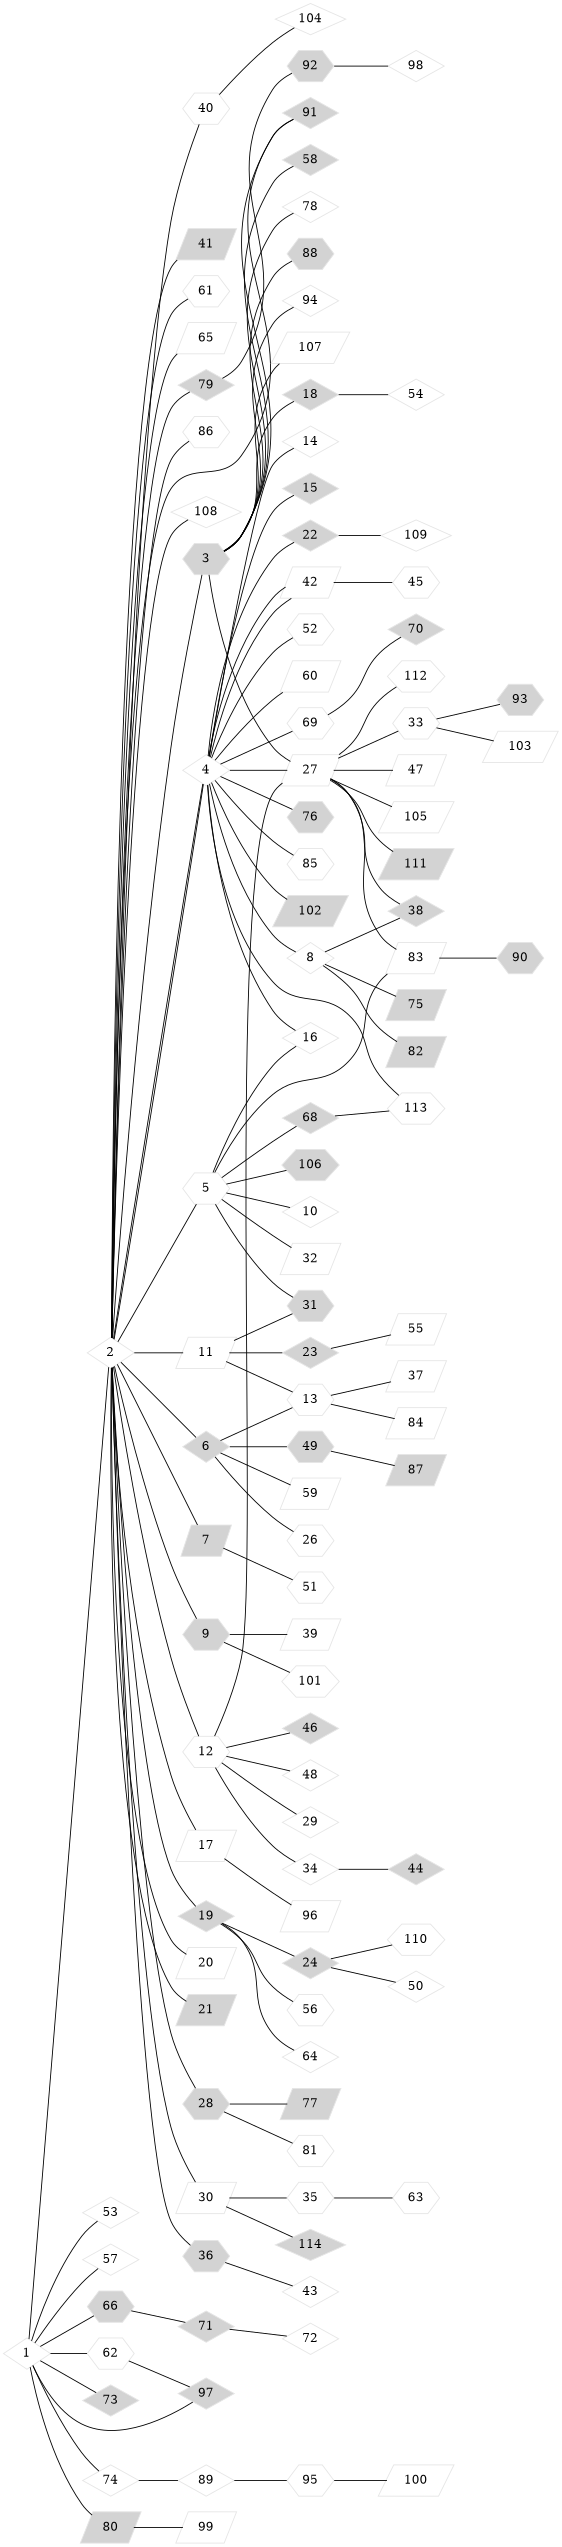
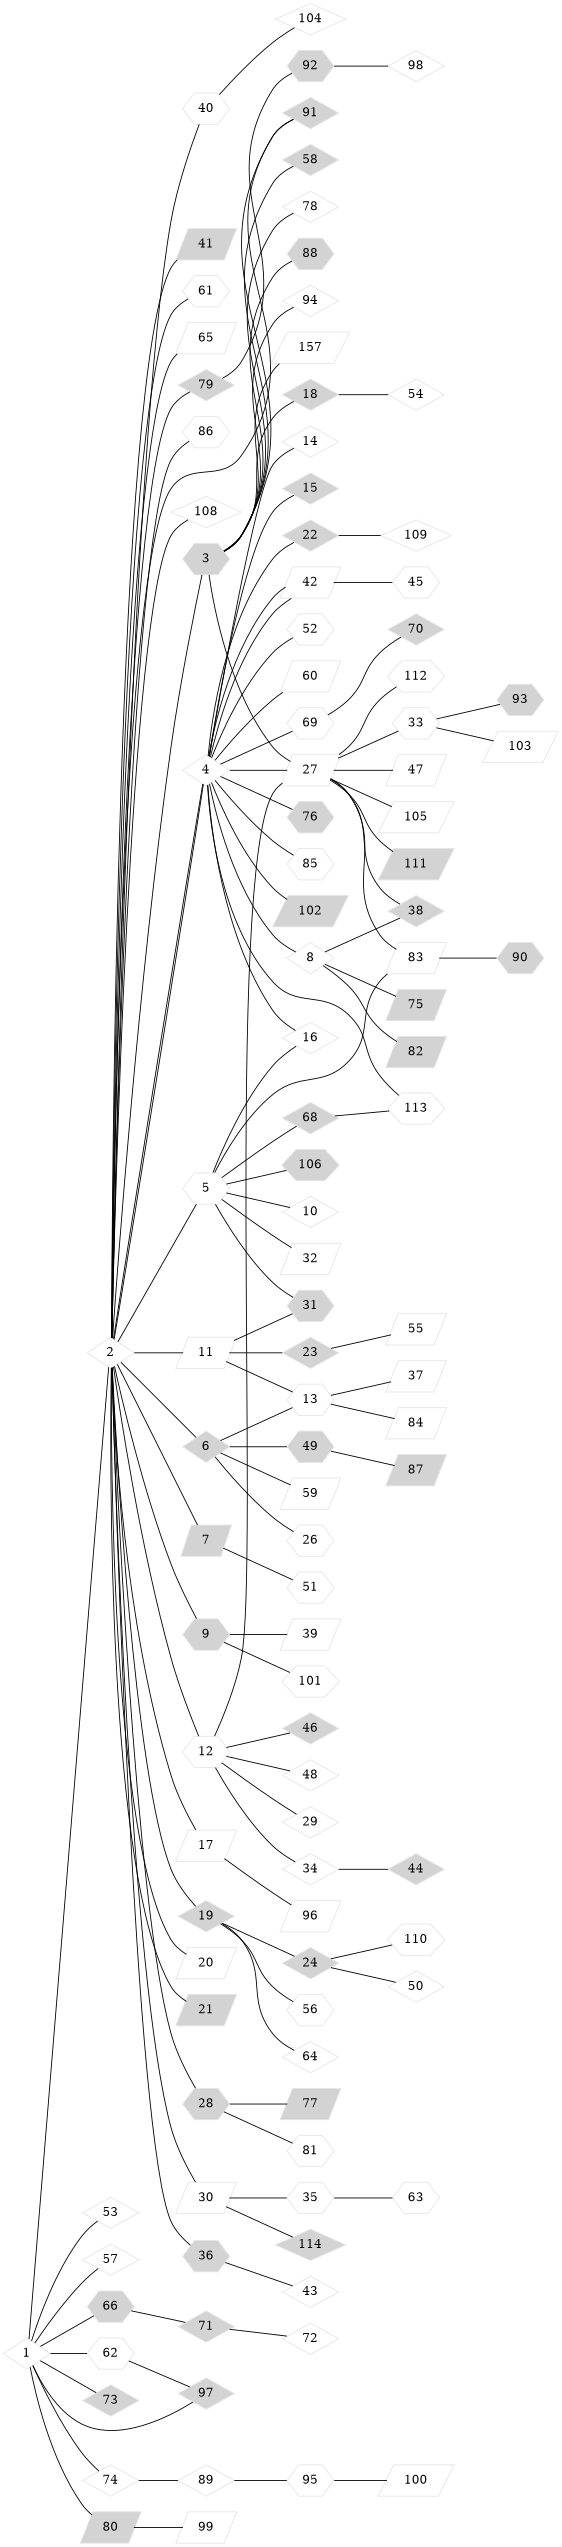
(311, 348) -> (311, 348)
